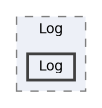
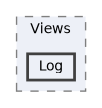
(51, 30) -> (51, 30)
